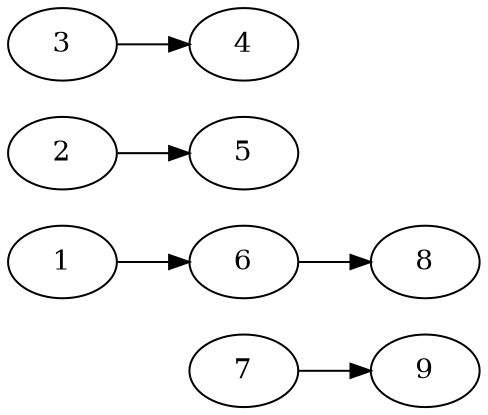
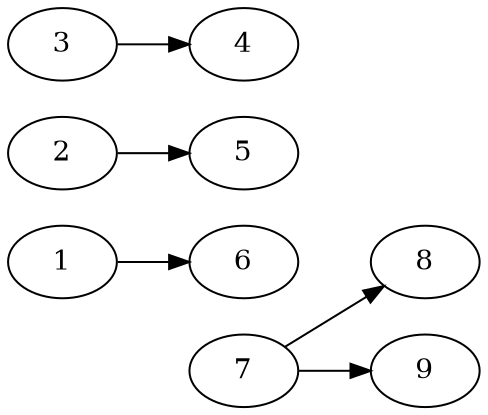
(325, 262) -> (326, 322)
